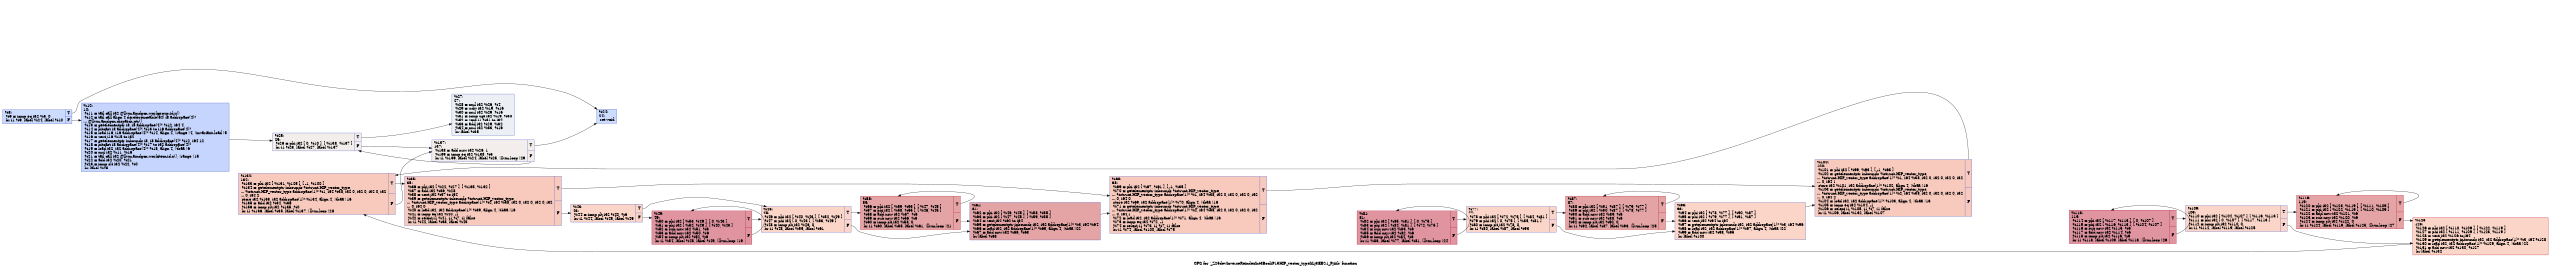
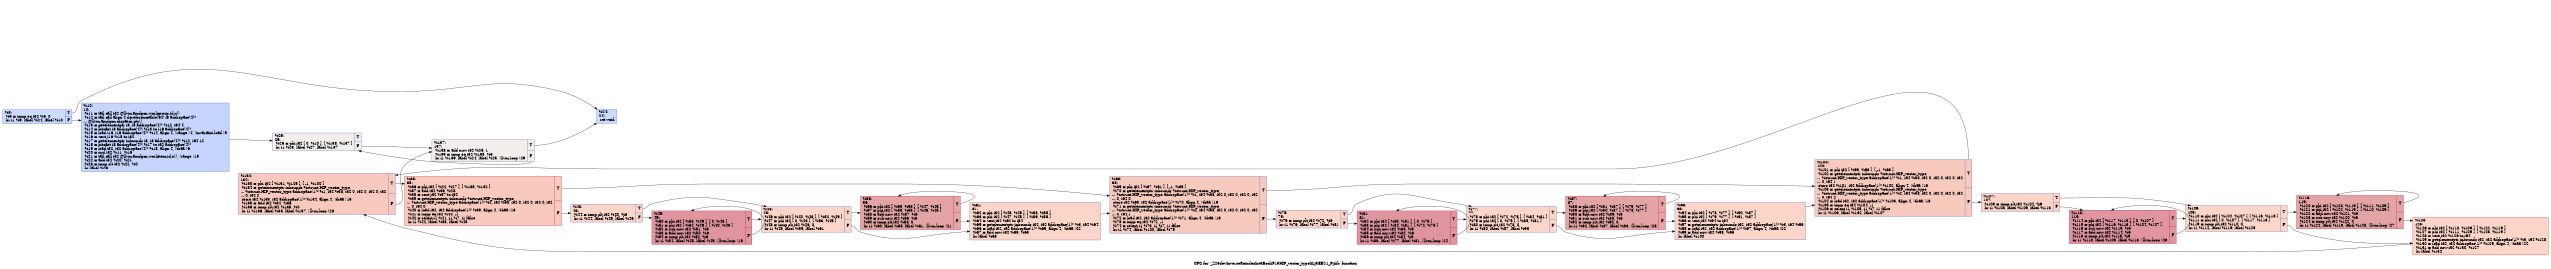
(483, 115) -> none
(483, 201) -> (483, 201)
none -> (2021, 202)
none -> (1312, 219)
(1035, 221) -> (1035, 221)
(2215, 224) -> (2215, 224)
